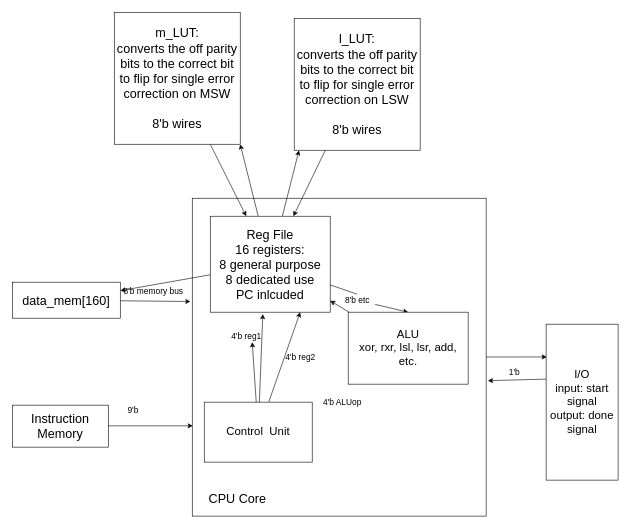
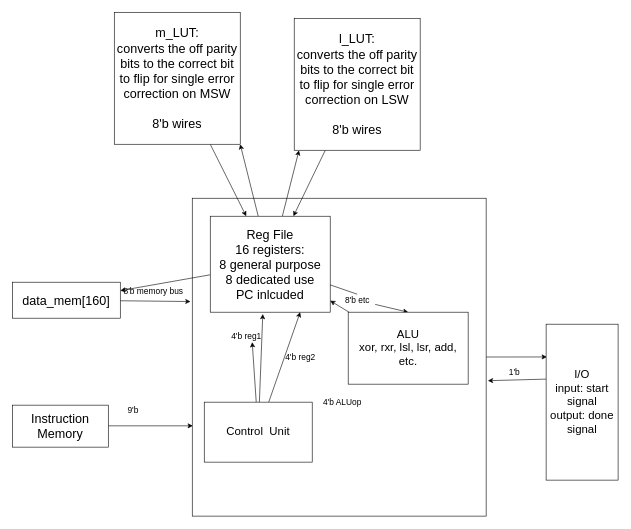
(237, 498) -> none
